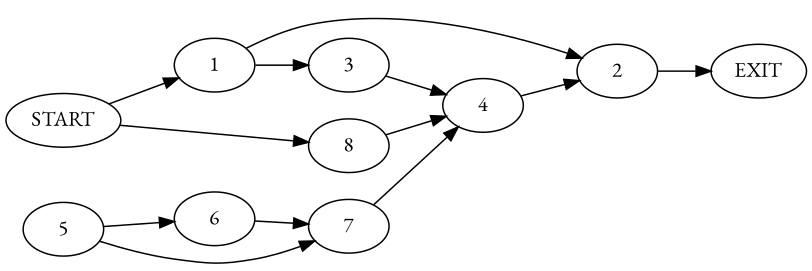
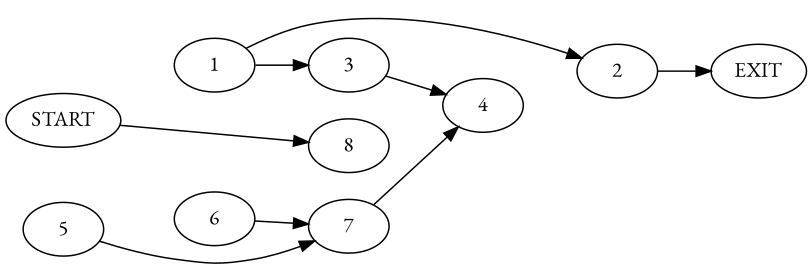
(543, 90) -> none
(137, 94) -> none
(409, 128) -> none
(132, 225) -> none
